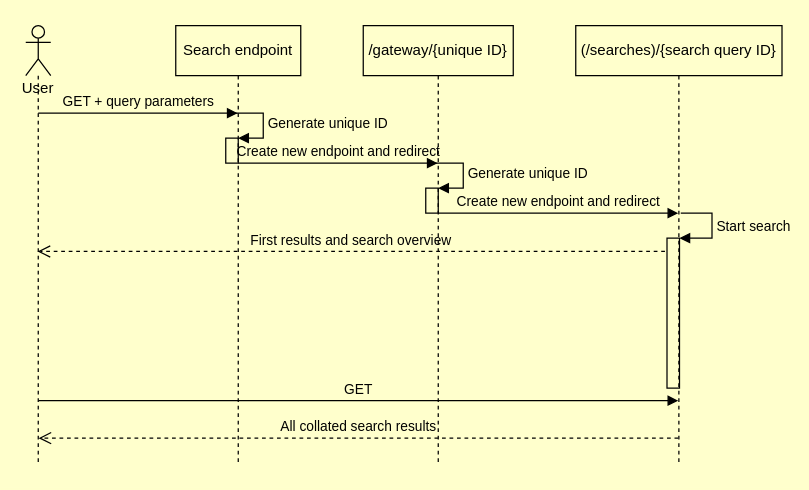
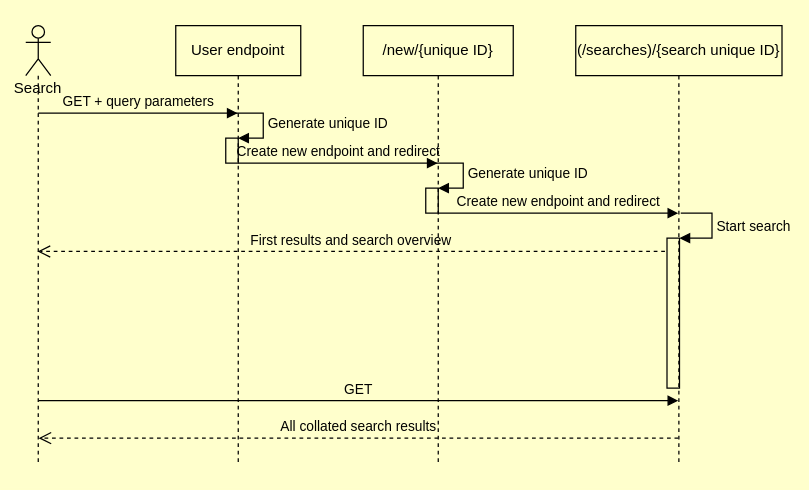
(238, 51) -> (238, 51)
(438, 51) -> (438, 51)
(679, 51) -> (679, 51)
(38, 97) -> (38, 106)
